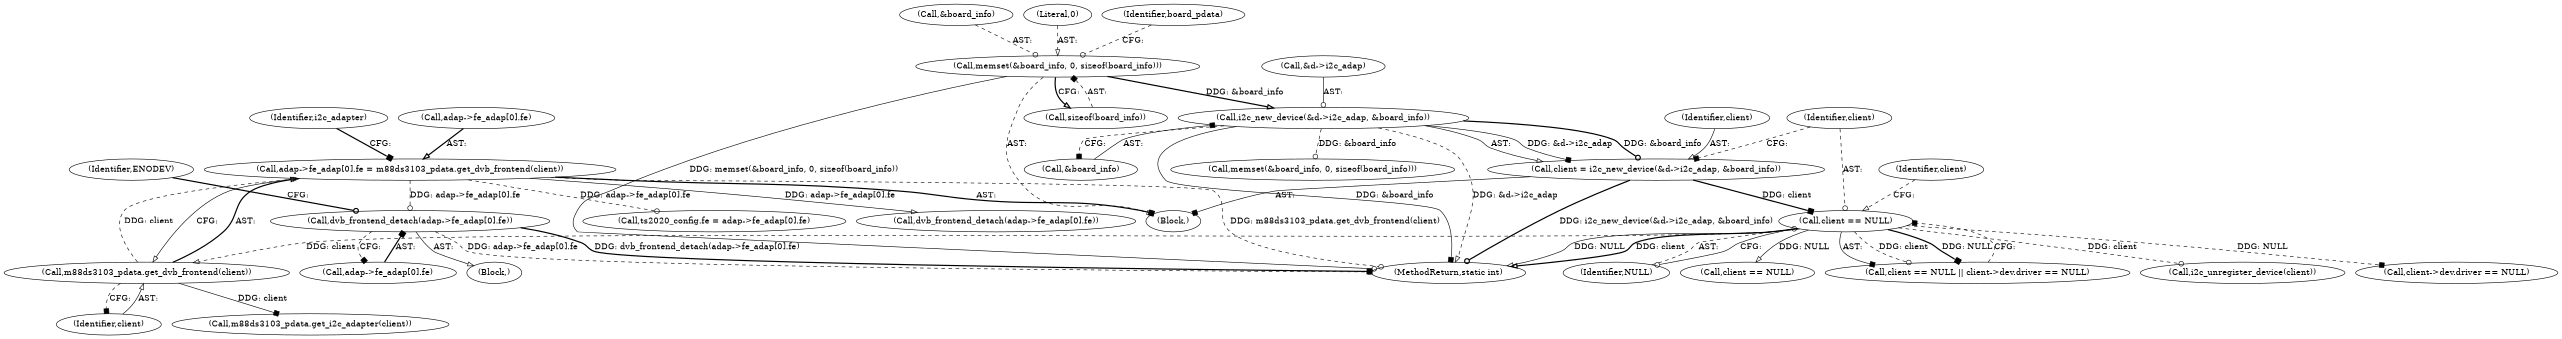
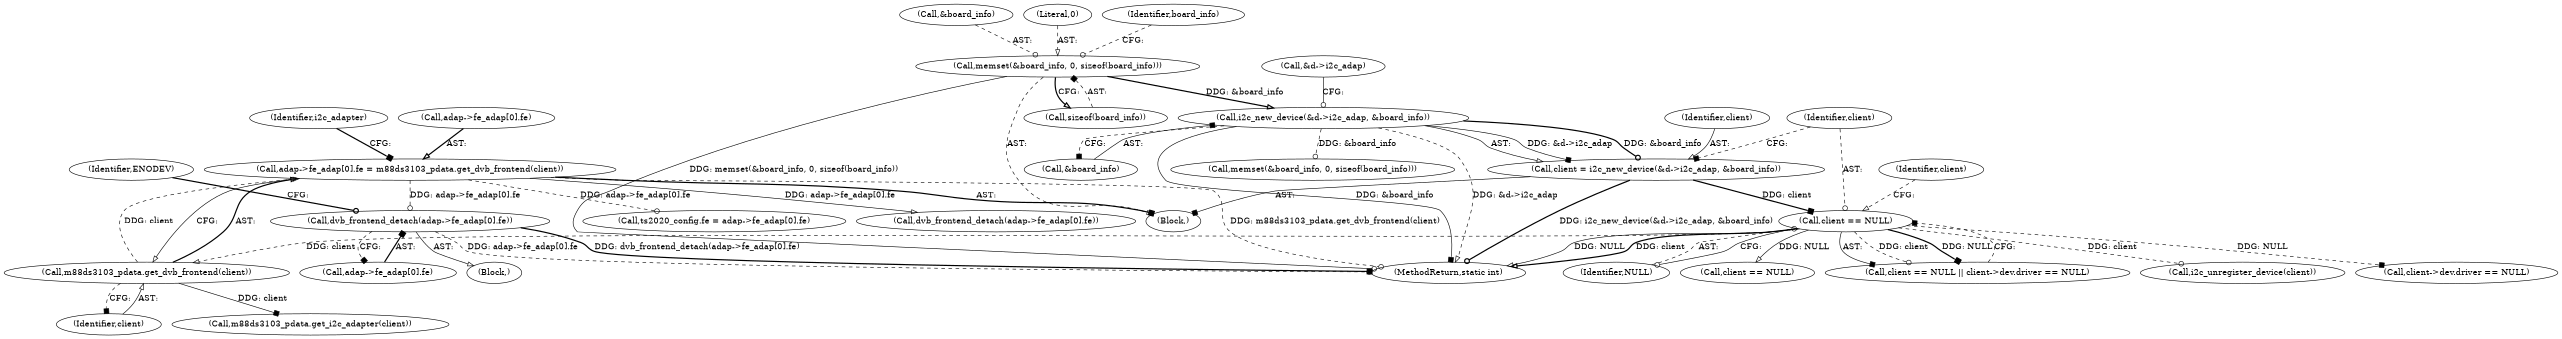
(1173, 15) -> (1173, 15)
(1335, 92) -> (1335, 92)
